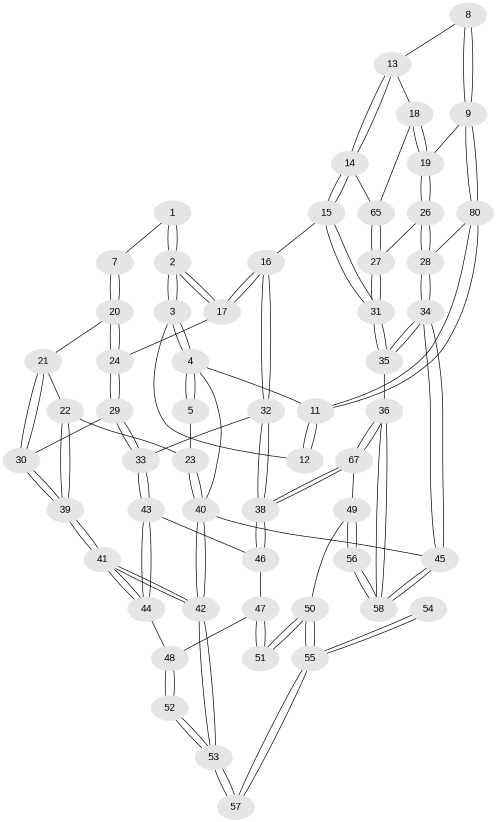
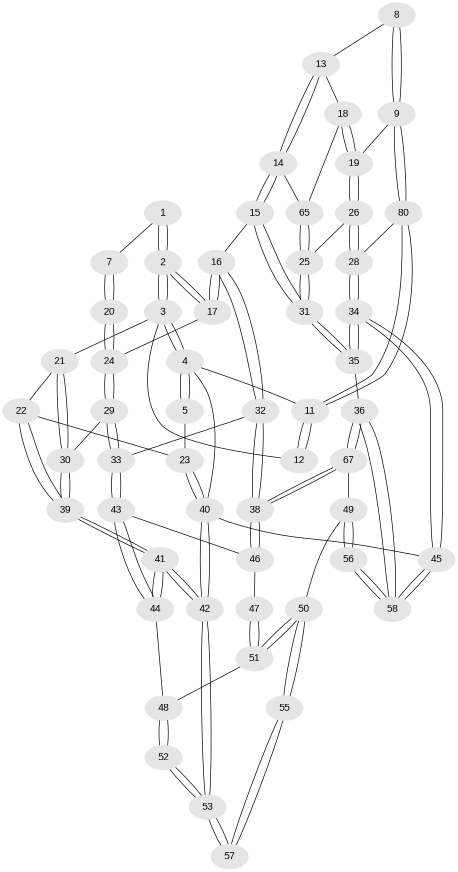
(376, 263) -> (305, 263)
(79, 337) -> (109, 338)
(428, 609) -> none
(215, 634) -> (206, 685)
